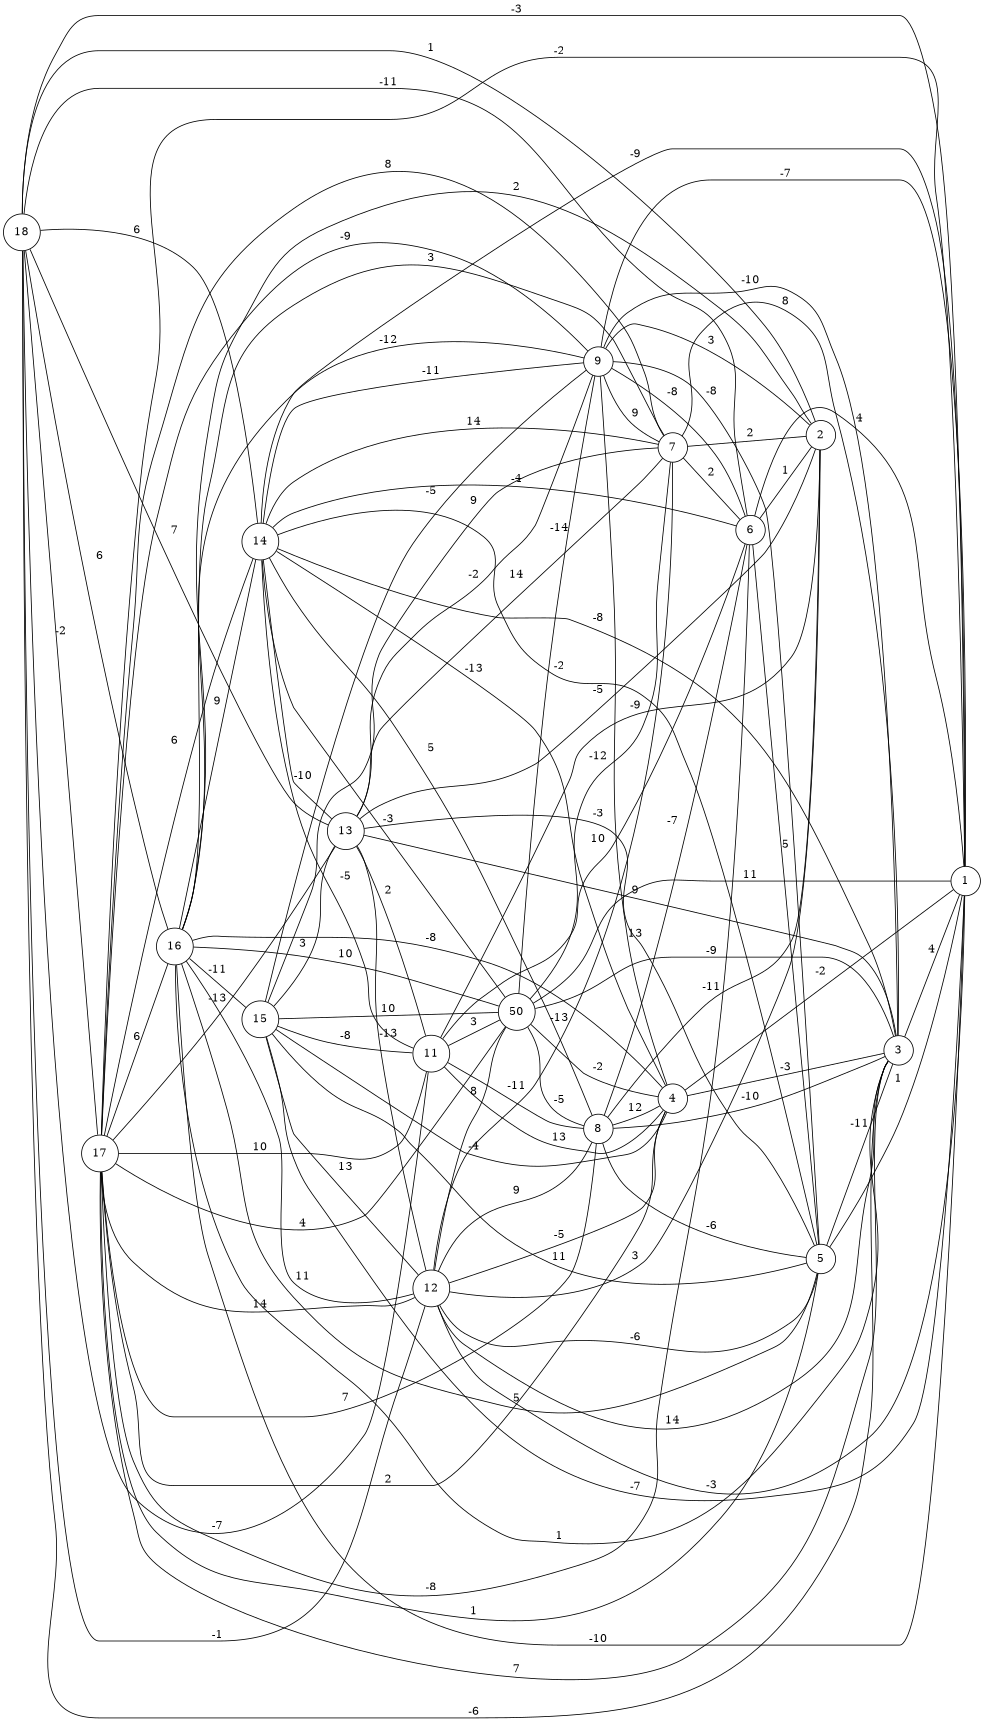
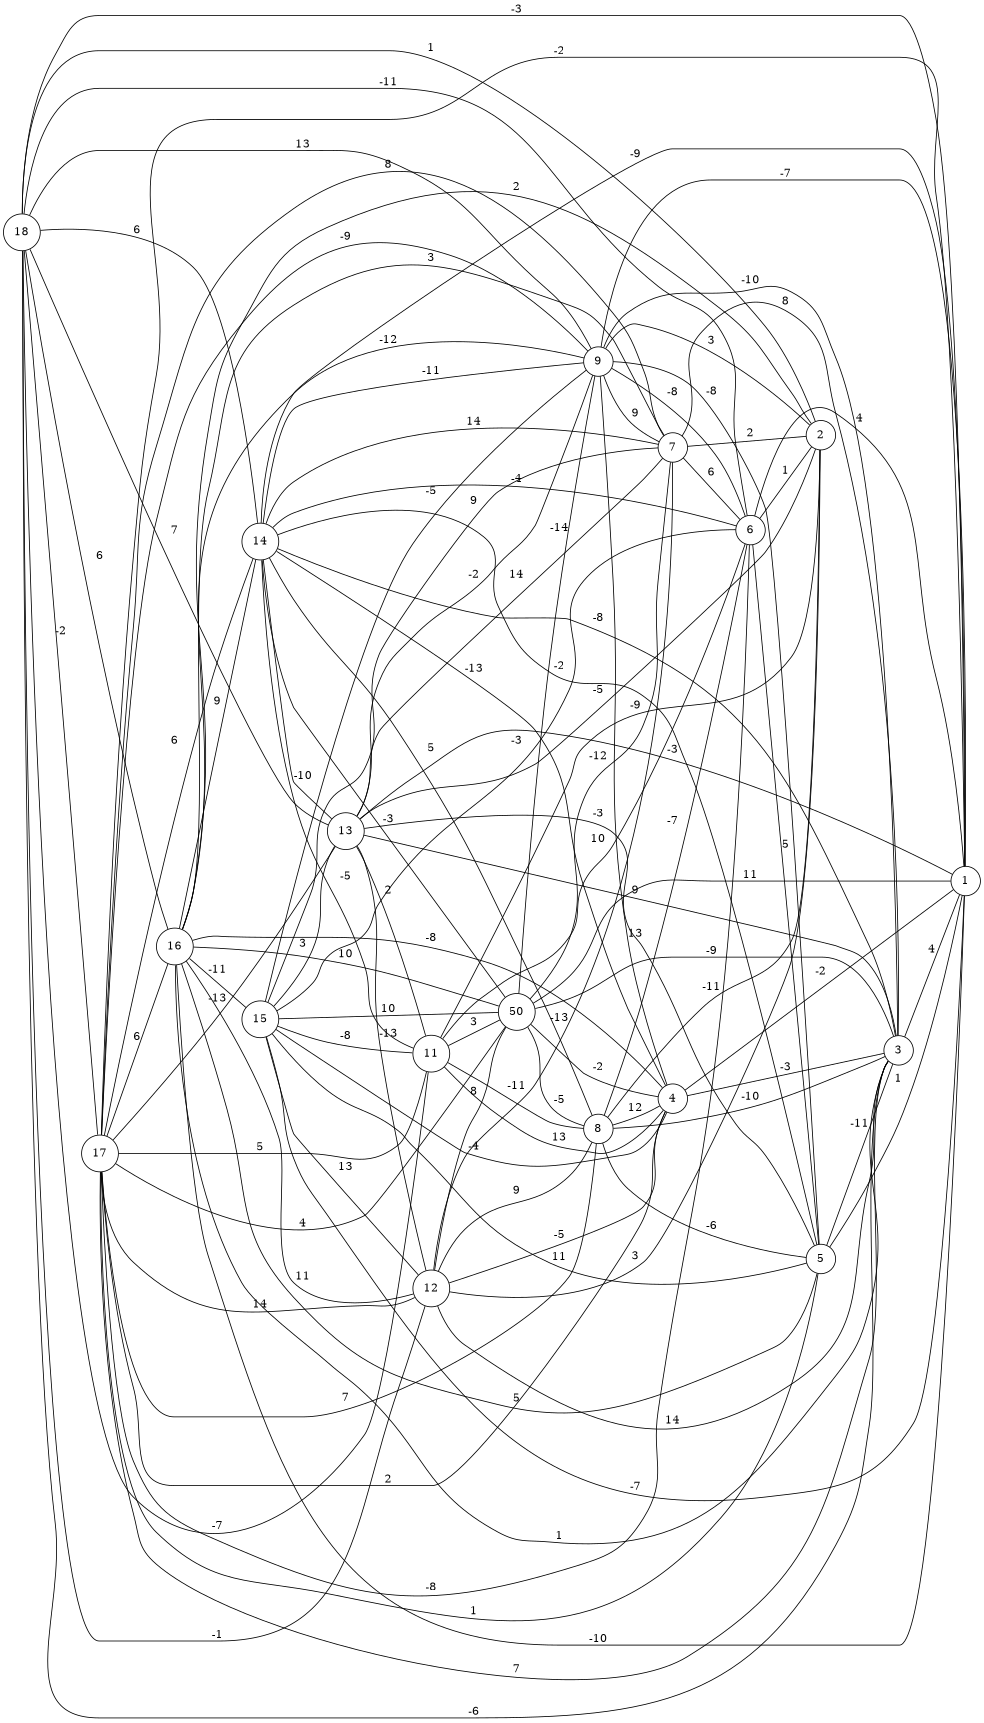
none -> (335, 150)
(712, 472) -> (712, 472)
none -> (525, 759)
(260, 1147) -> (260, 1147)
(639, 1345) -> none
(881, 1421) -> (638, 751)
